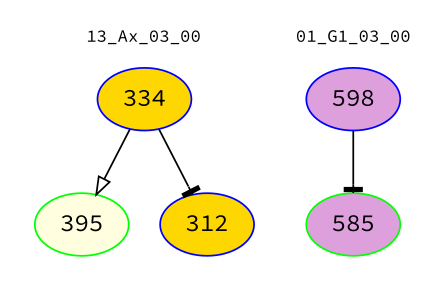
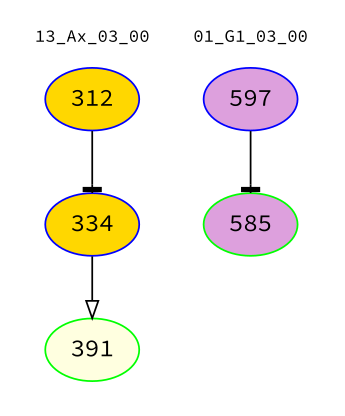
(353, 99) -> (251, 99)
(174, 158) -> (92, 158)
(82, 224) -> (92, 350)
